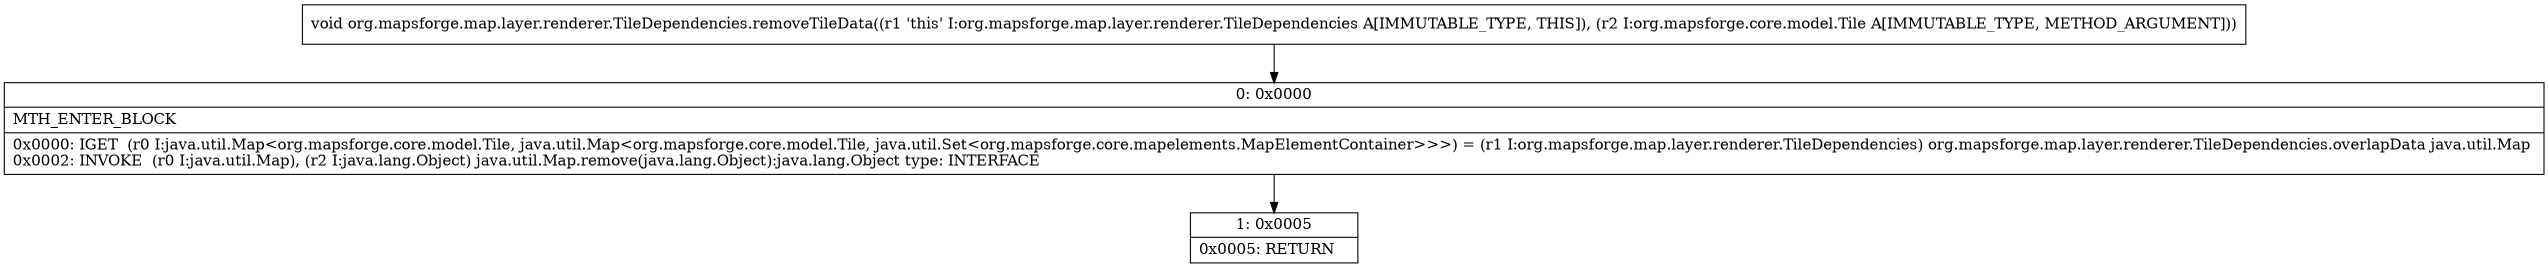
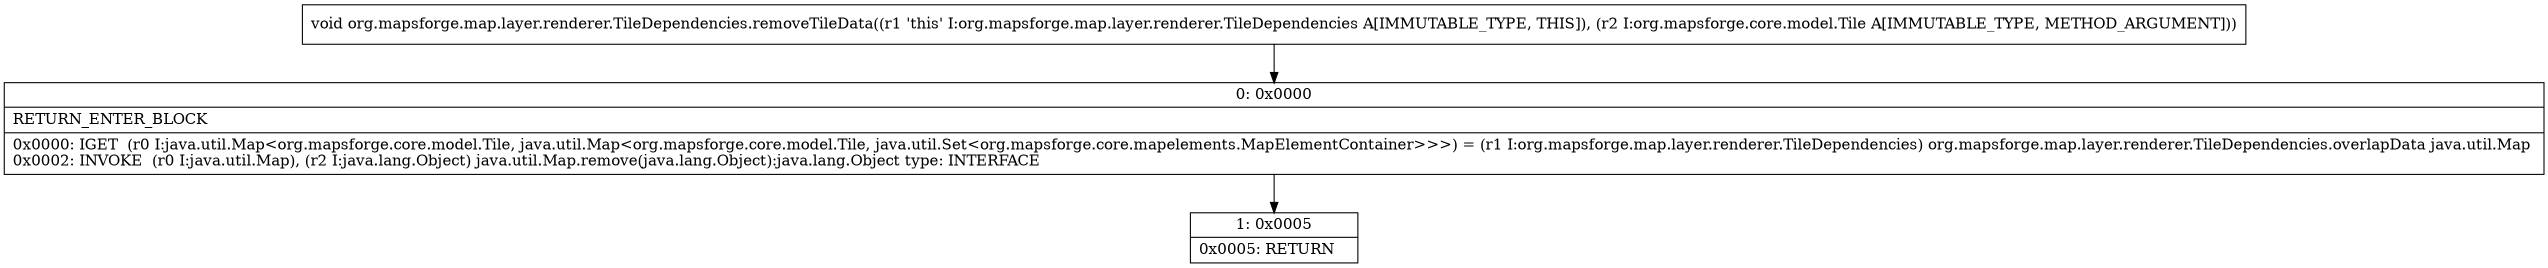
(95, 119) -> (110, 119)
